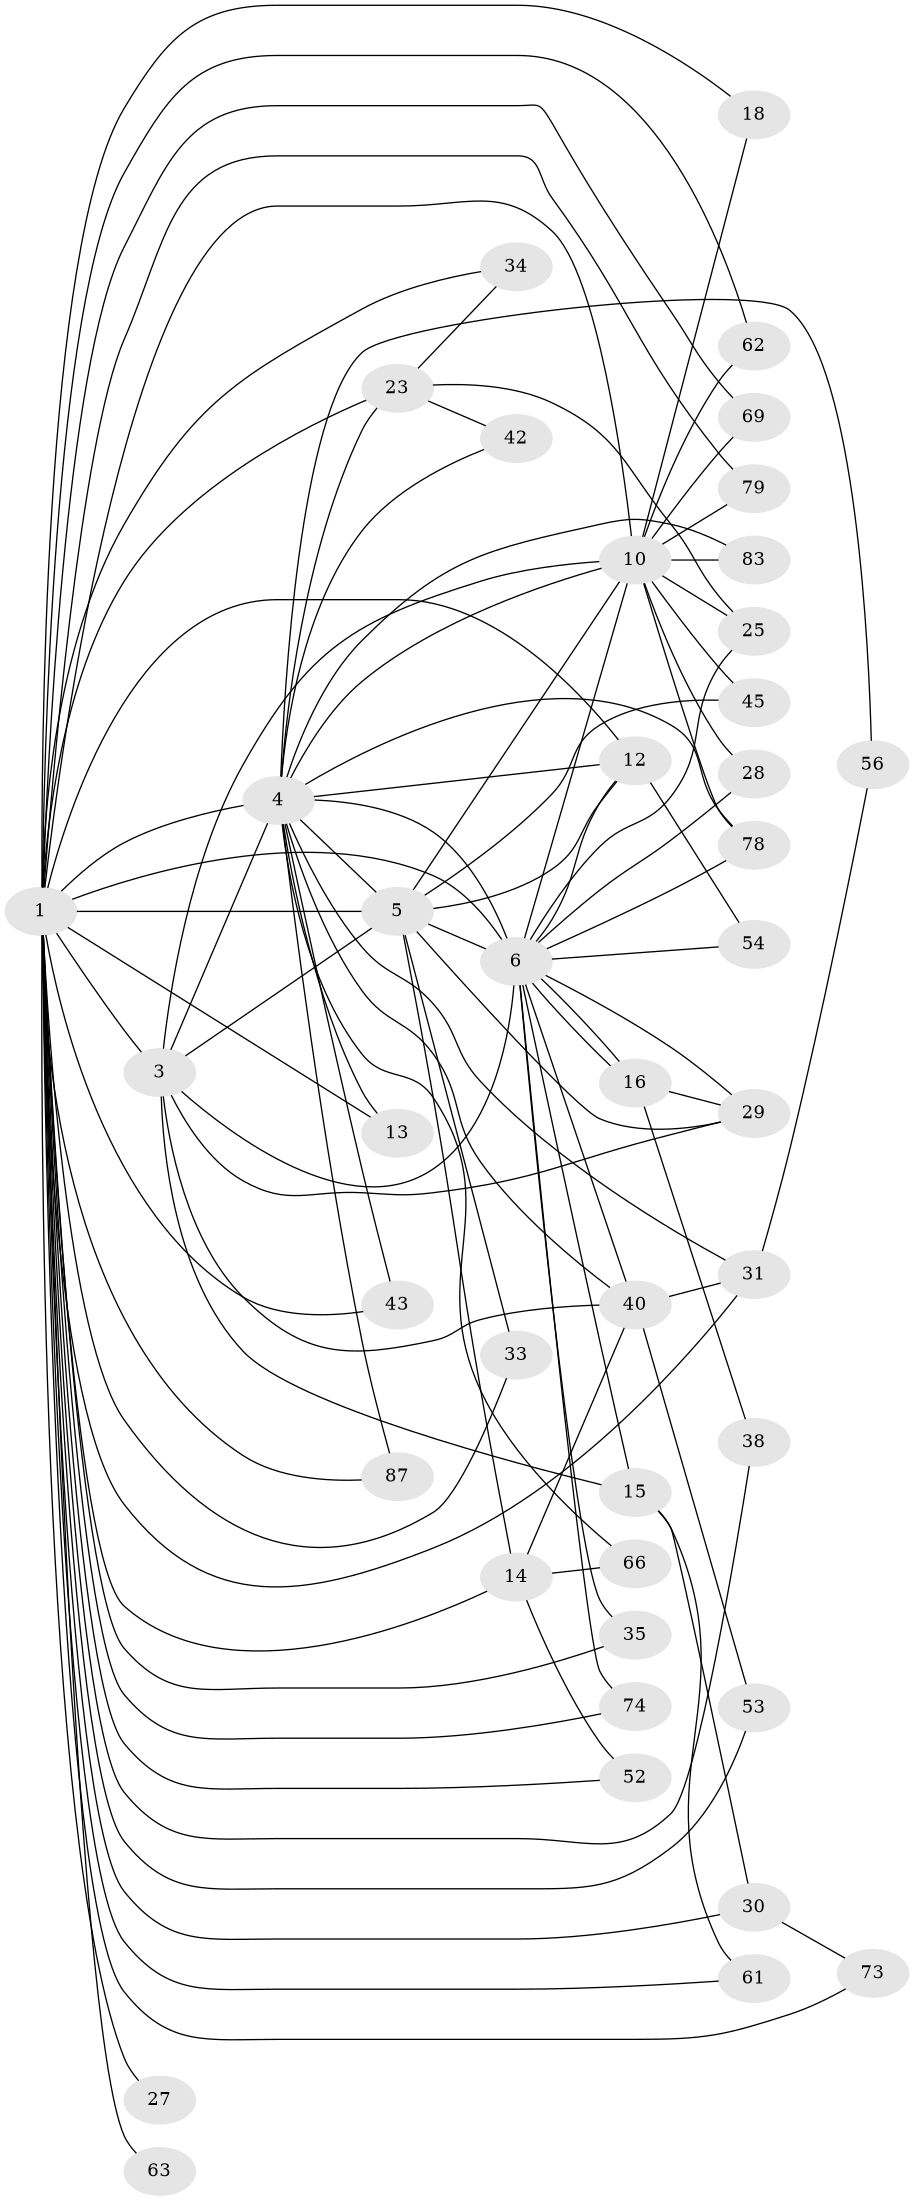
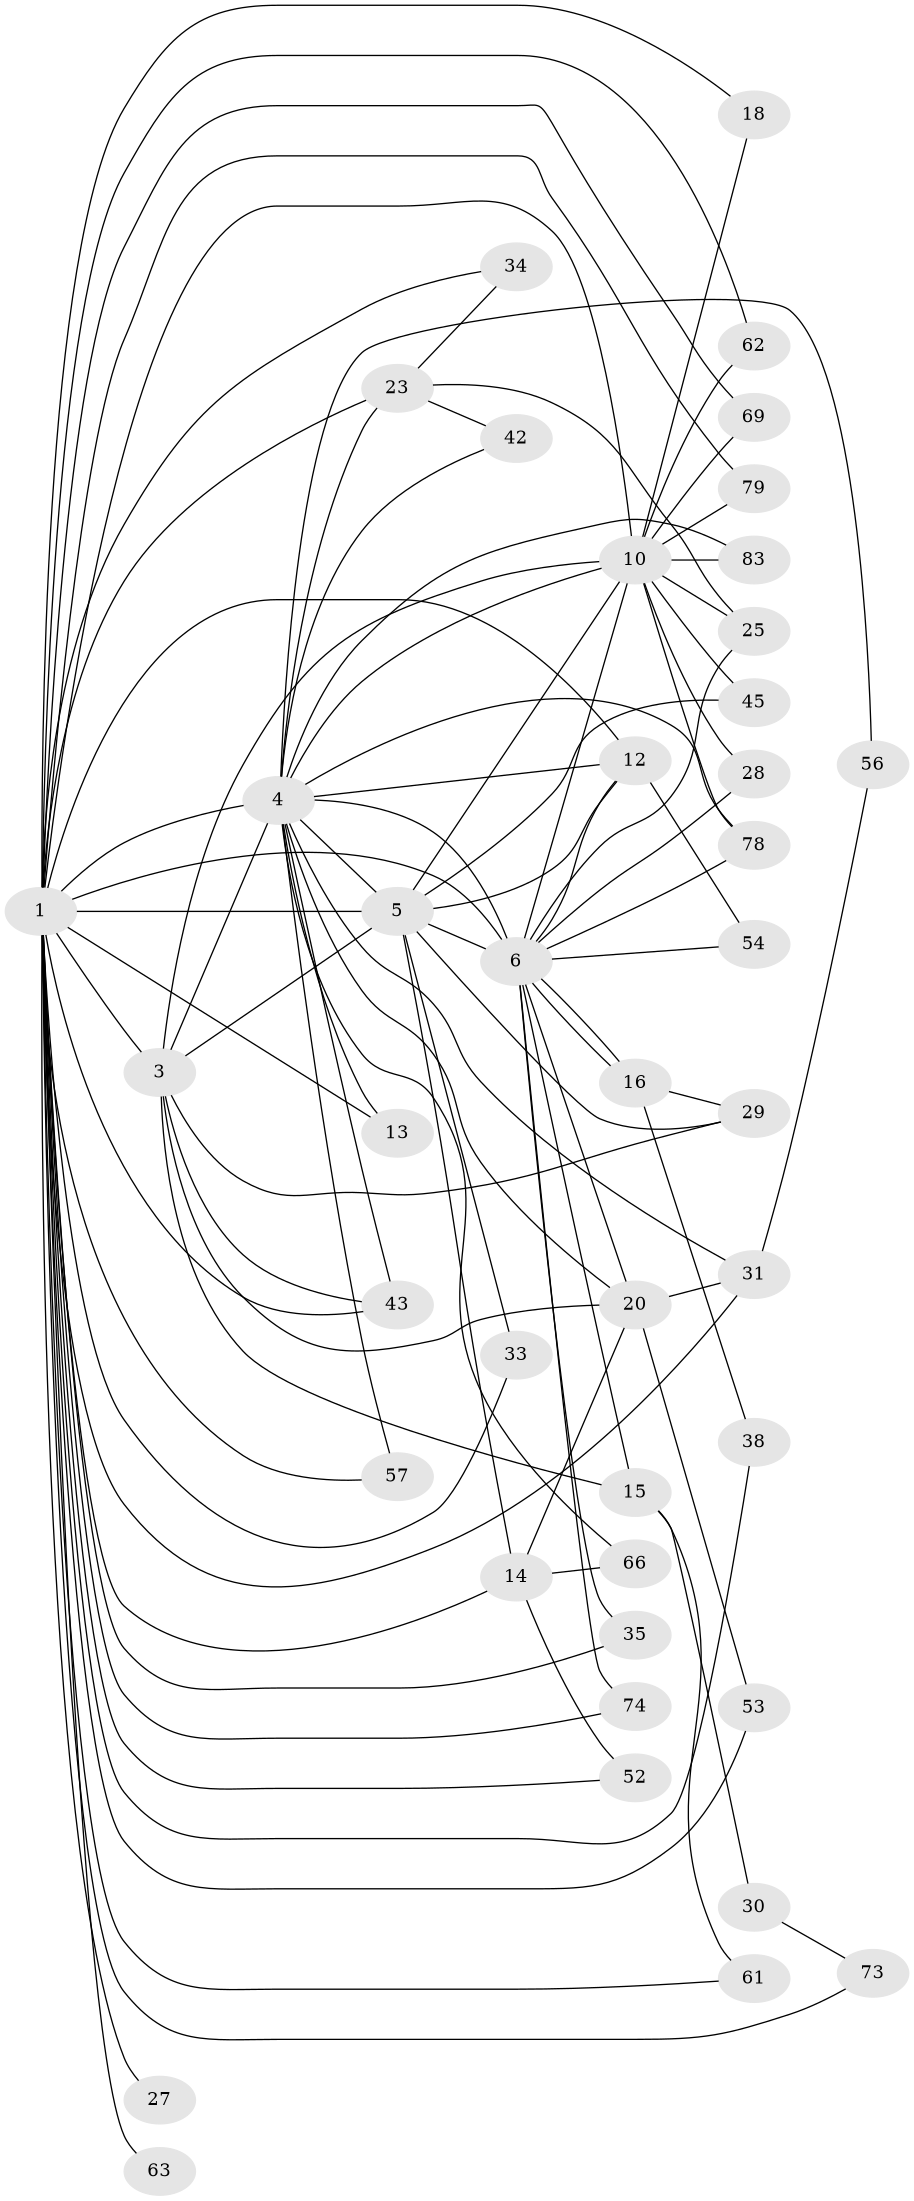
(643, 1029) -> none
(399, 1184) -> (226, 1237)
(635, 1305) -> (635, 1305)
(398, 1477) -> (398, 1477)
(97, 1800) -> none
